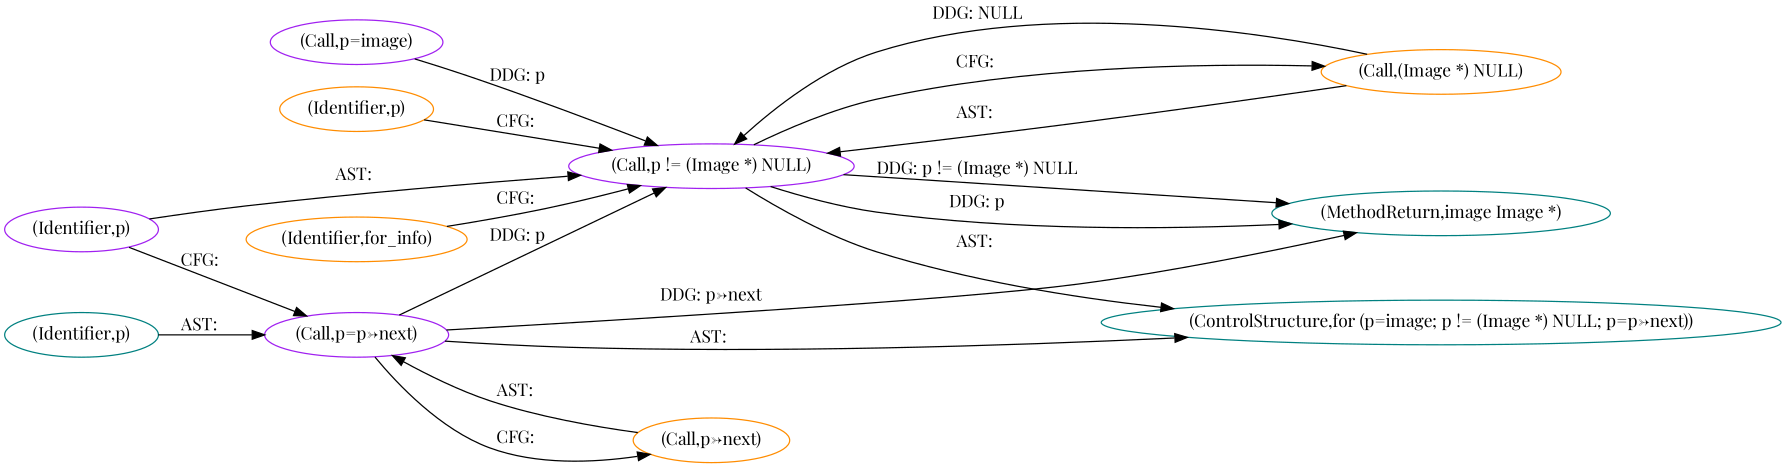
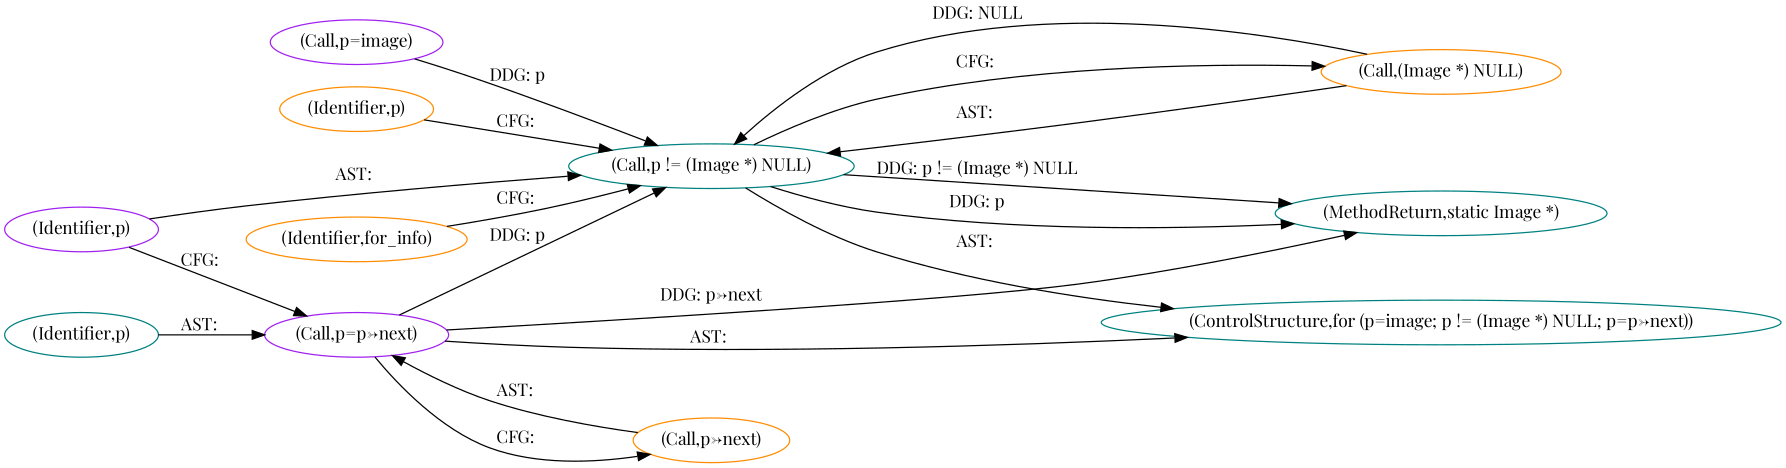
(711, 166) -> (711, 166)
(1441, 213) -> (1441, 213)
